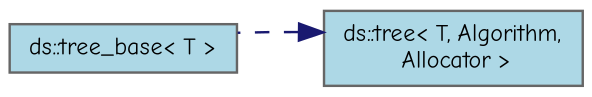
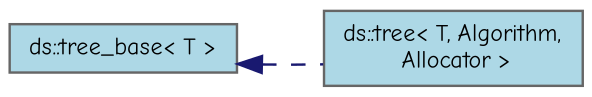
(268, 32) -> (293, 65)
